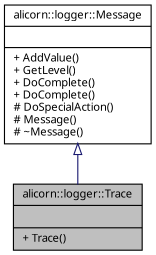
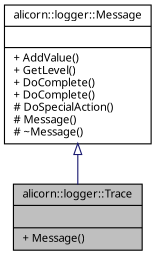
(45, 238) -> (54, 238)
